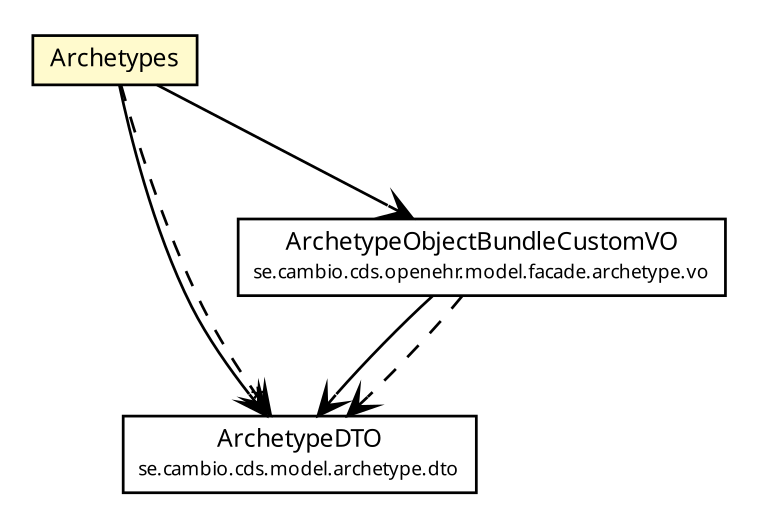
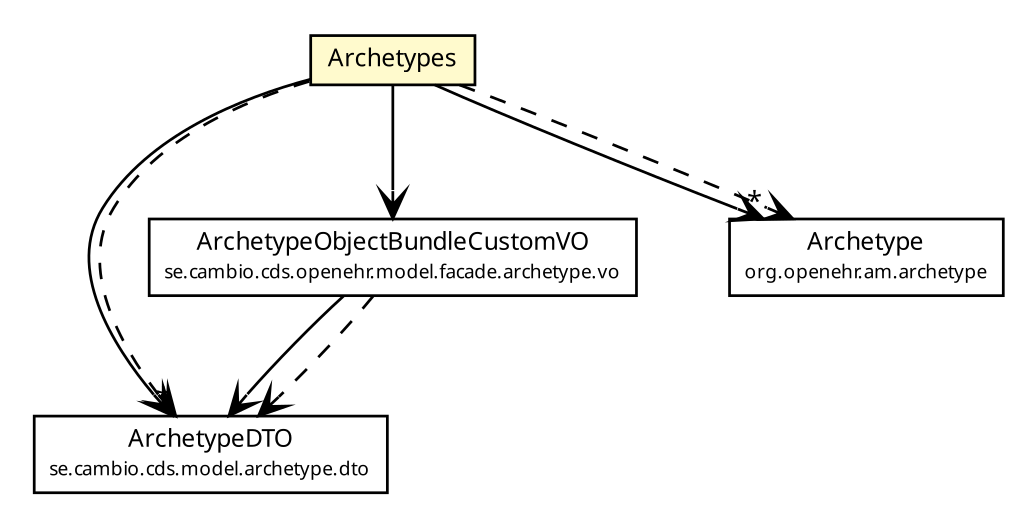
none -> (866, 257)
